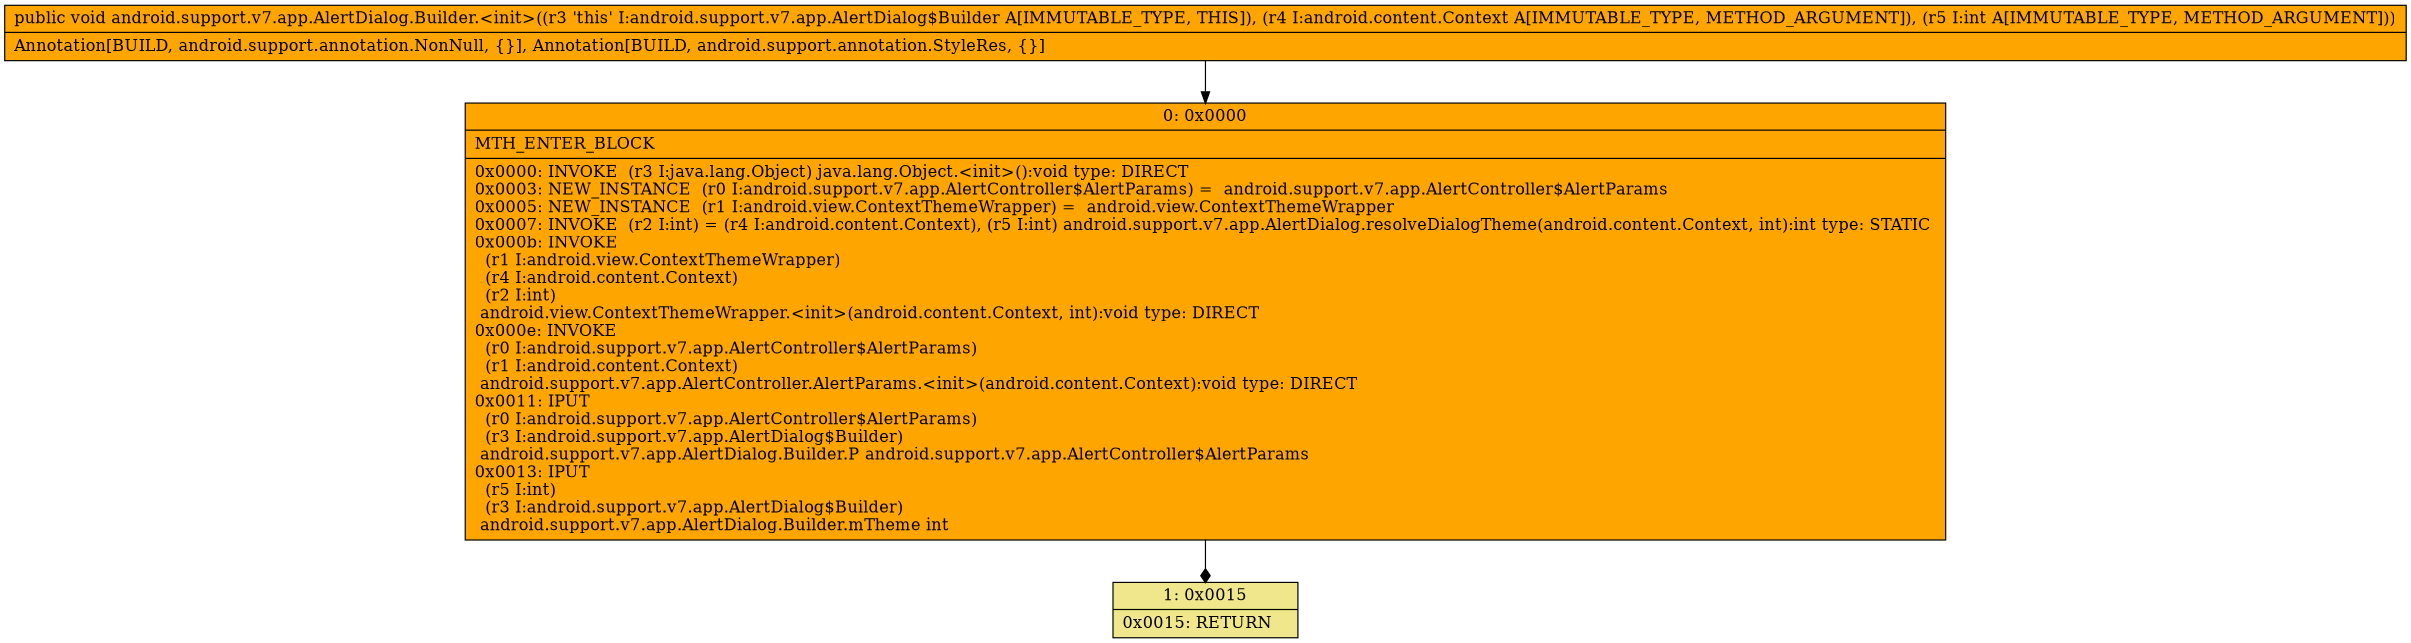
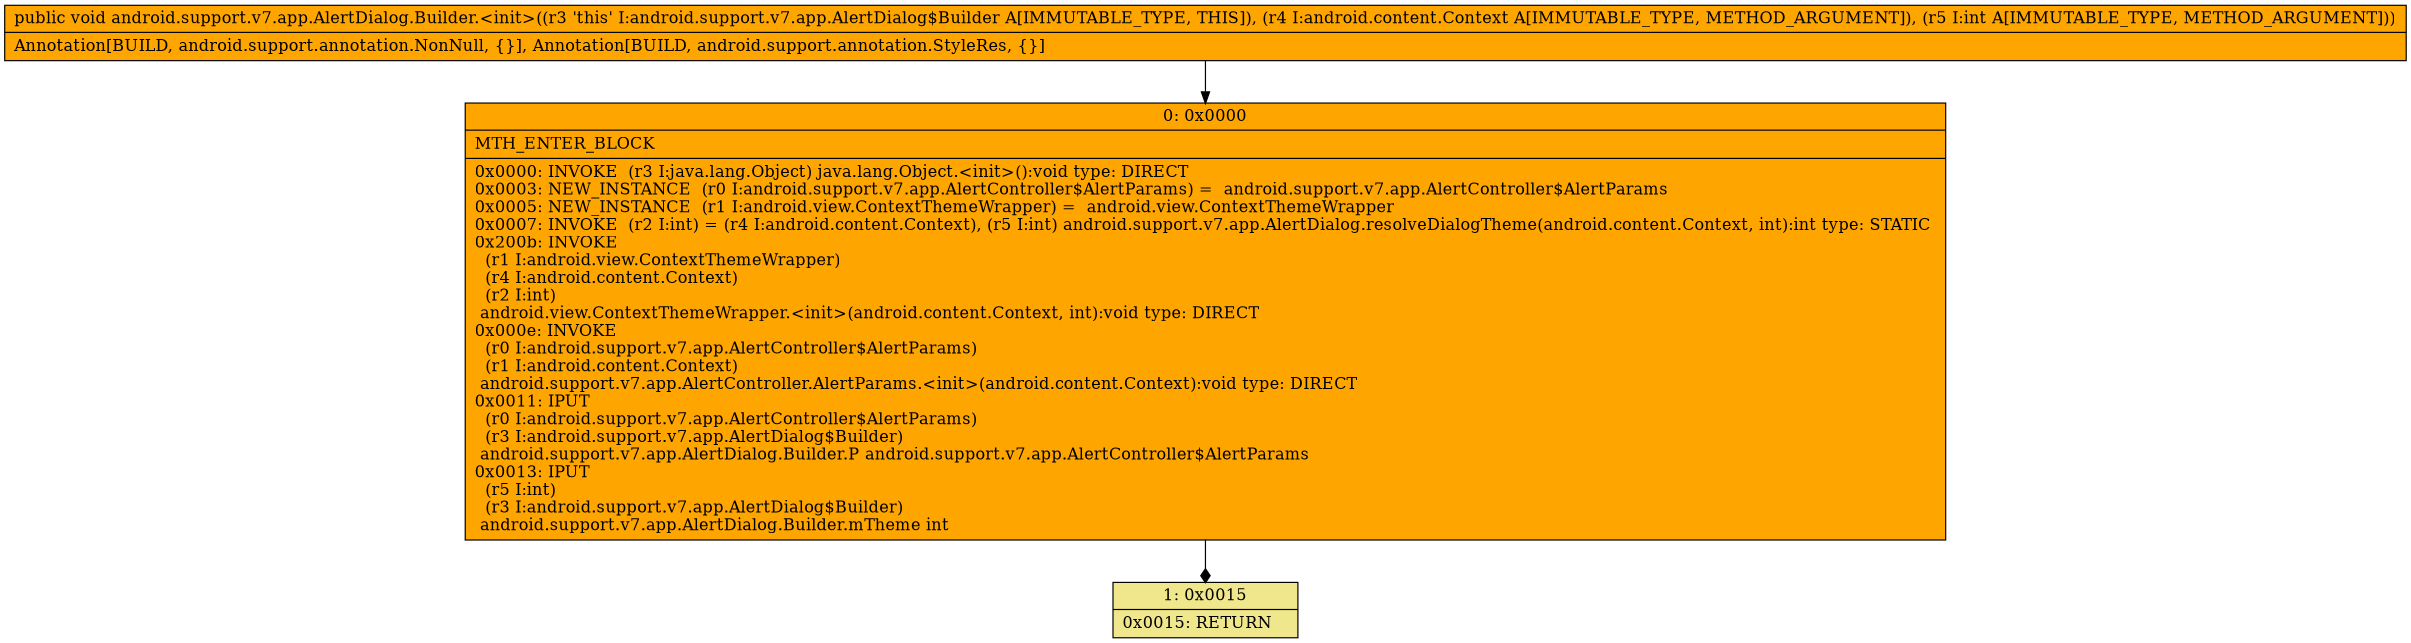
(552, 243) -> (552, 243)
